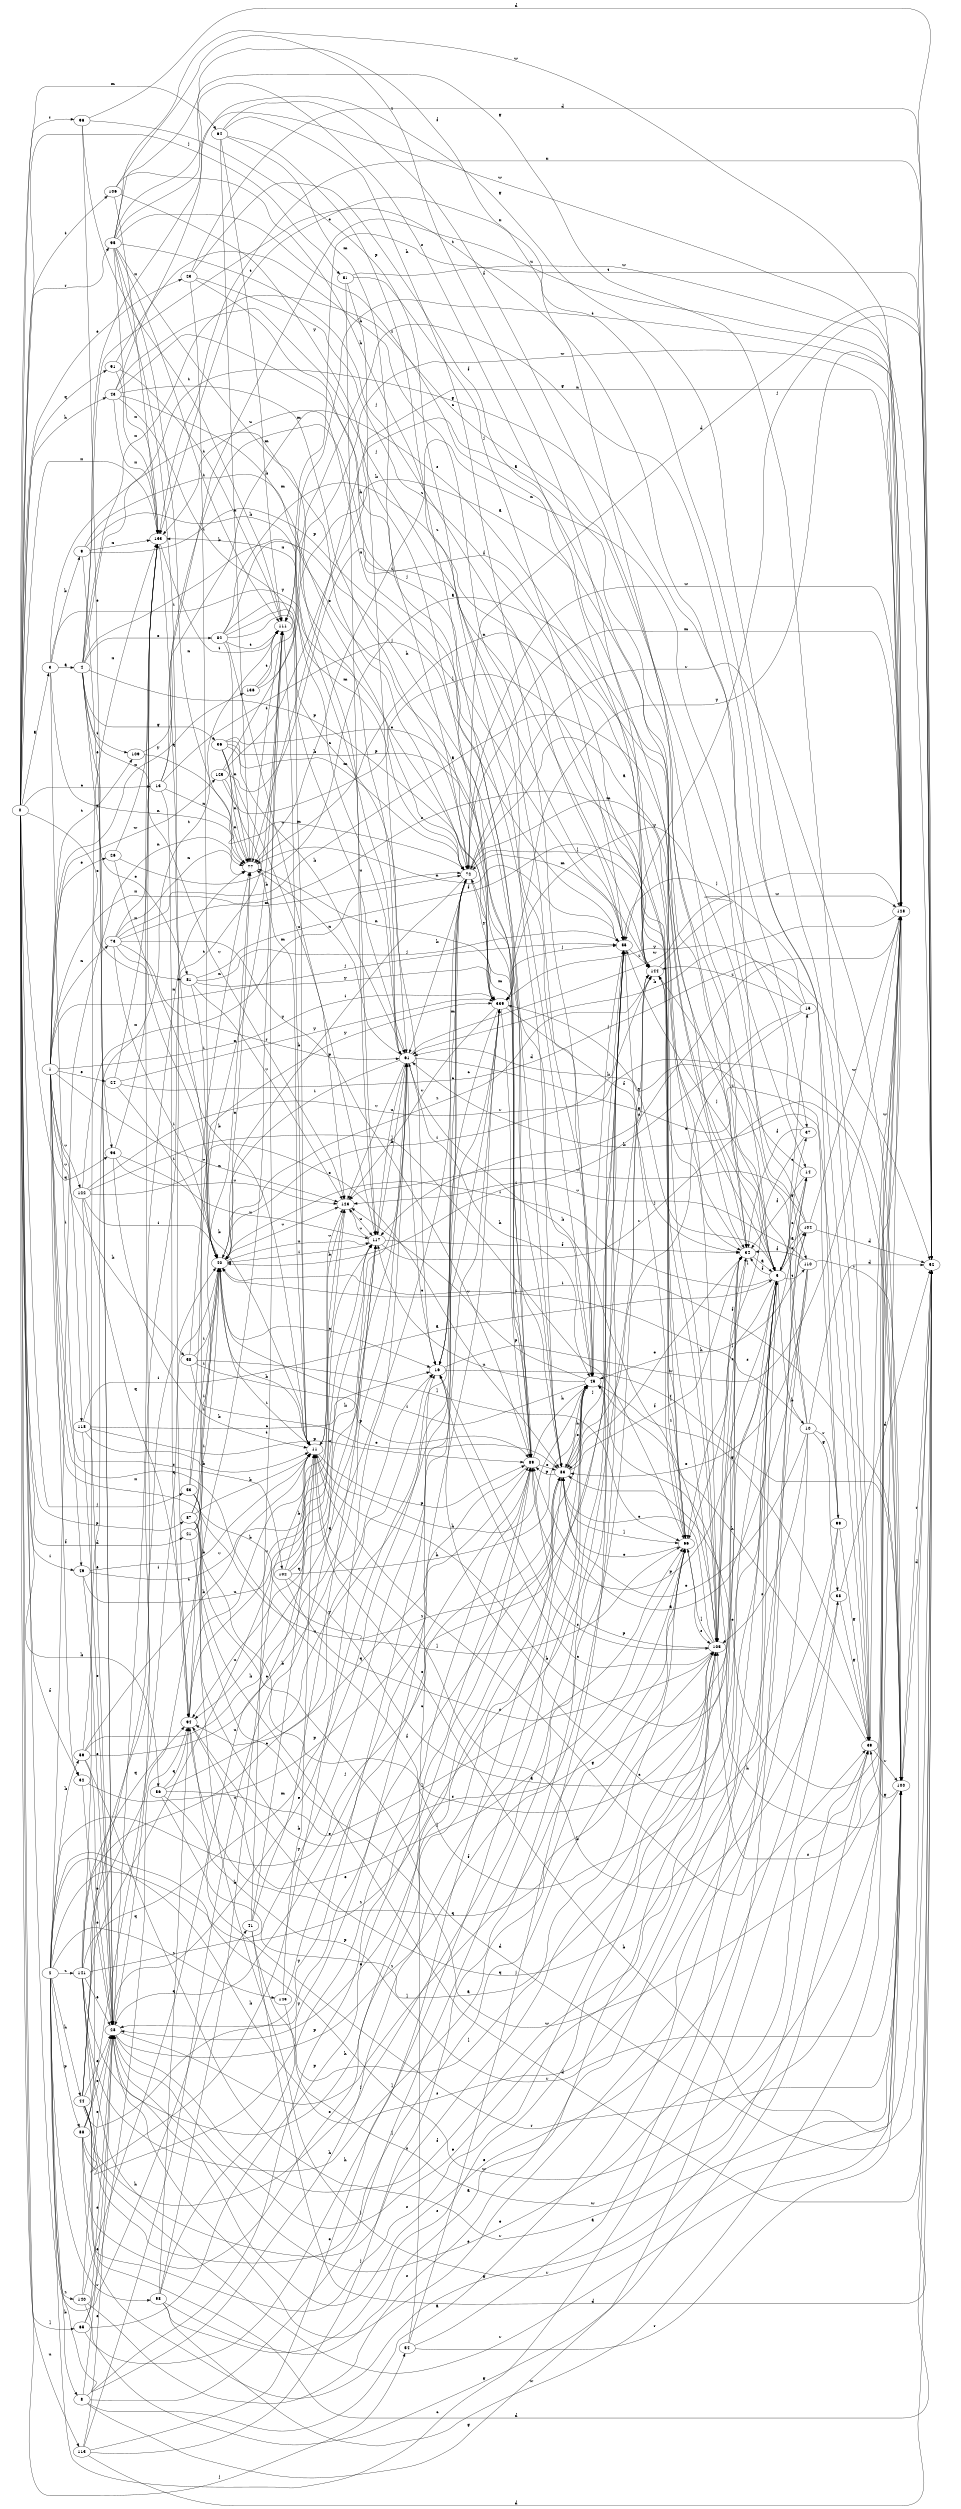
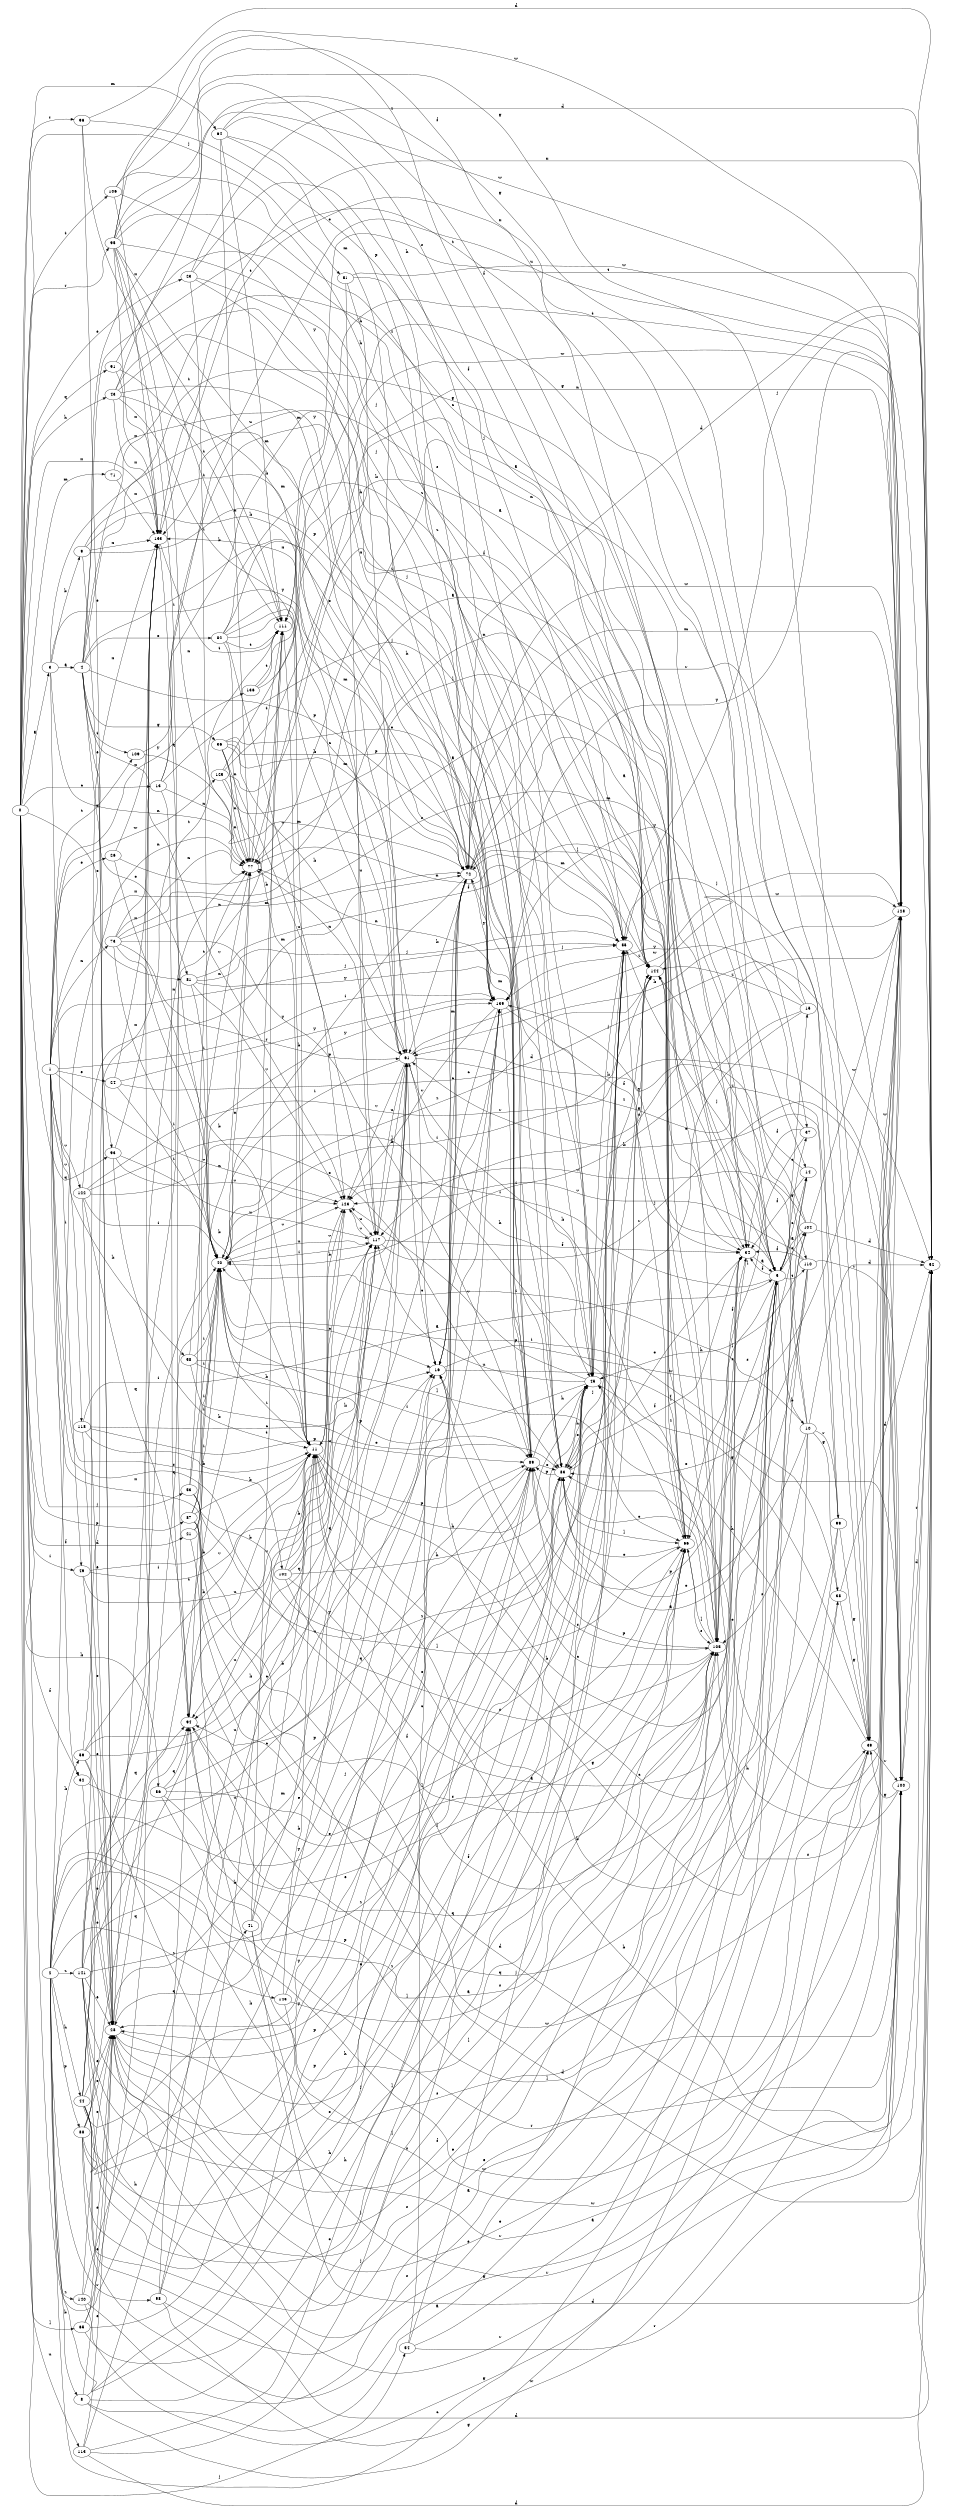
none -> (113, 475)
(500, 1004) -> (500, 1004)
(233, 1059) -> (199, 1175)
none -> (621, 1137)
(754, 1335) -> (566, 1346)
(547, 2079) -> (547, 2079)
(532, 2108) -> (546, 1909)
